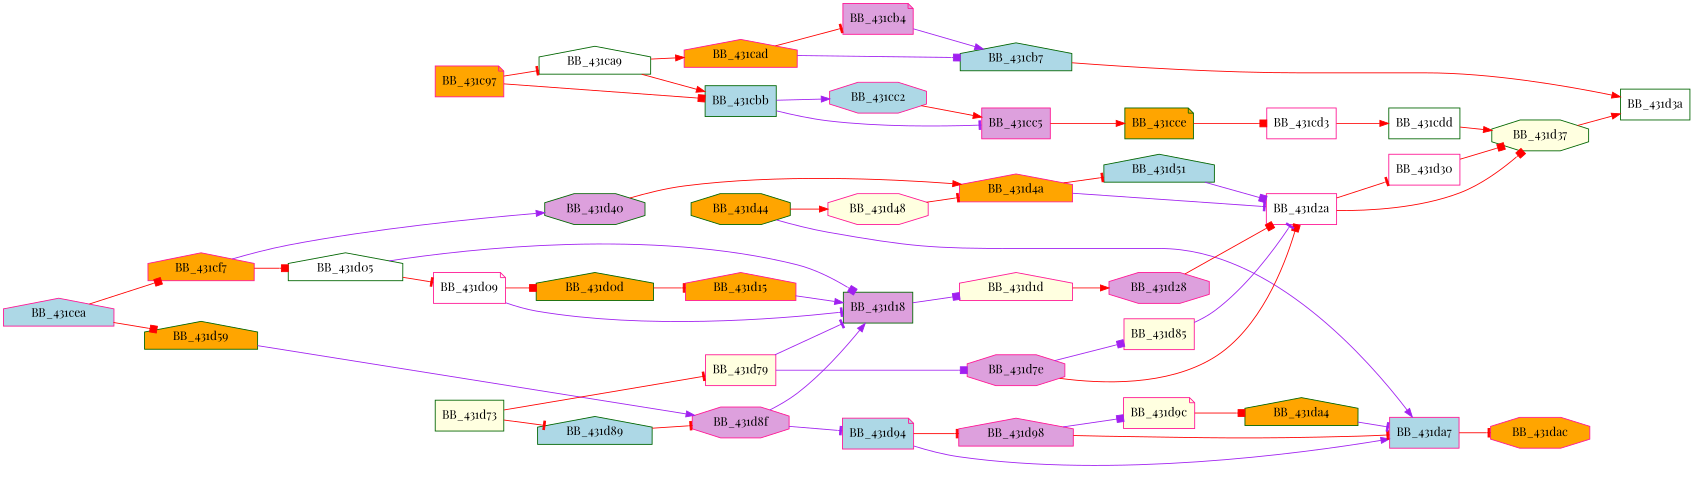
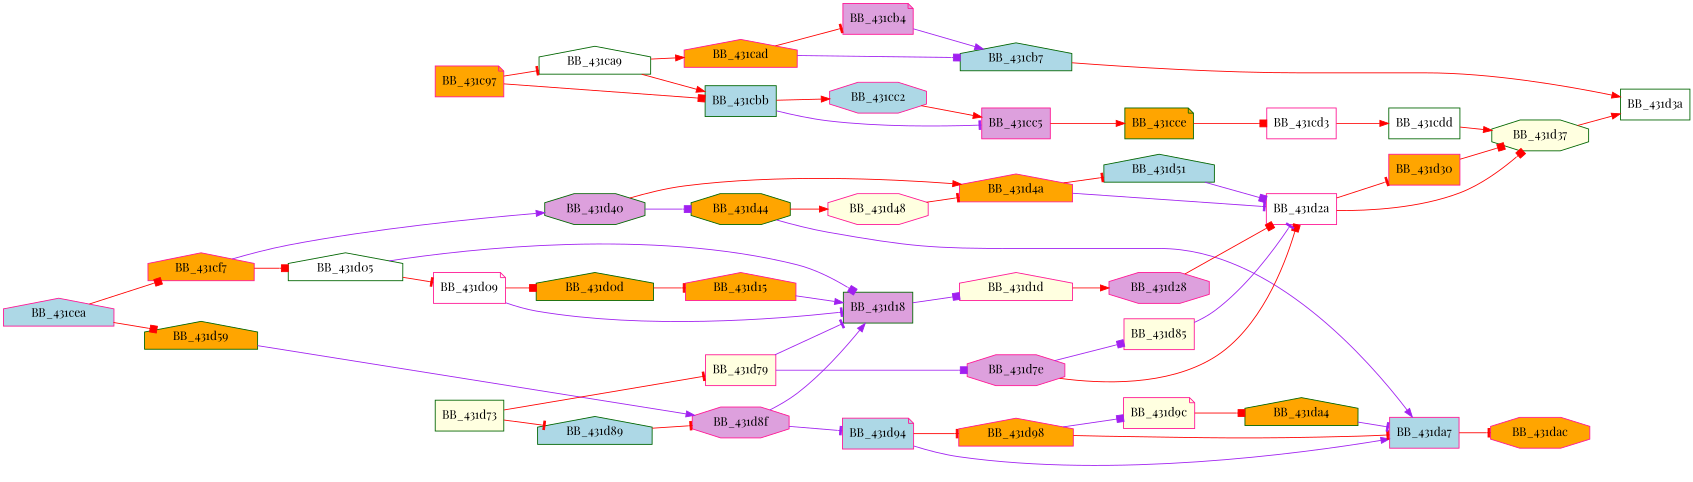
(799, 100) -> (799, 100)
(1424, 170) -> (1424, 170)
none -> (664, 209)
(1016, 434) -> (1016, 434)
